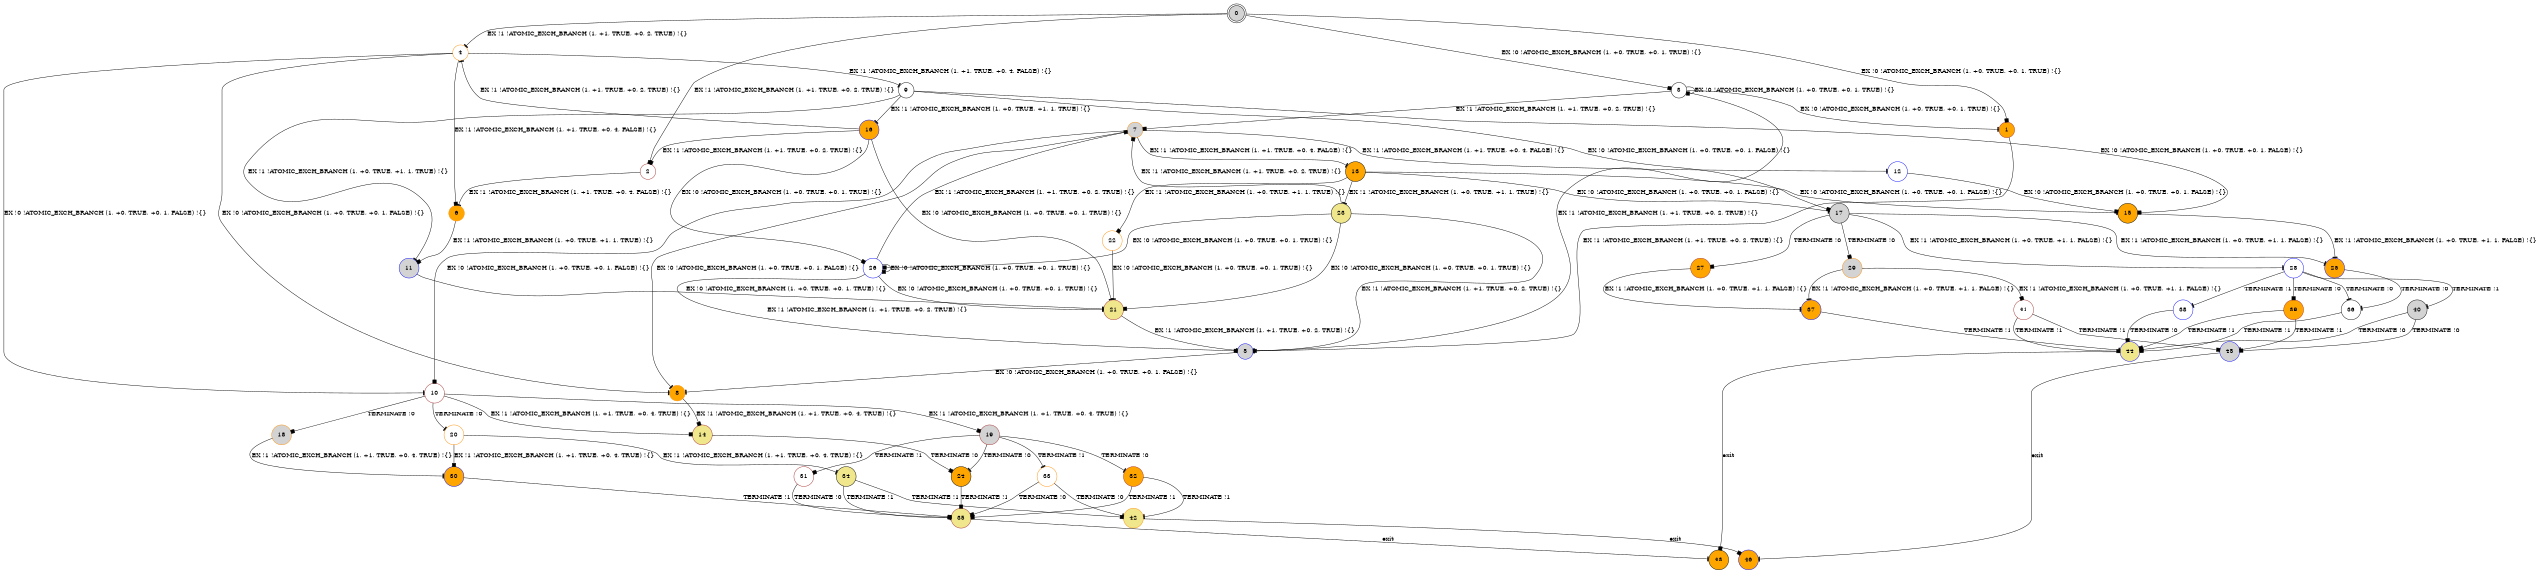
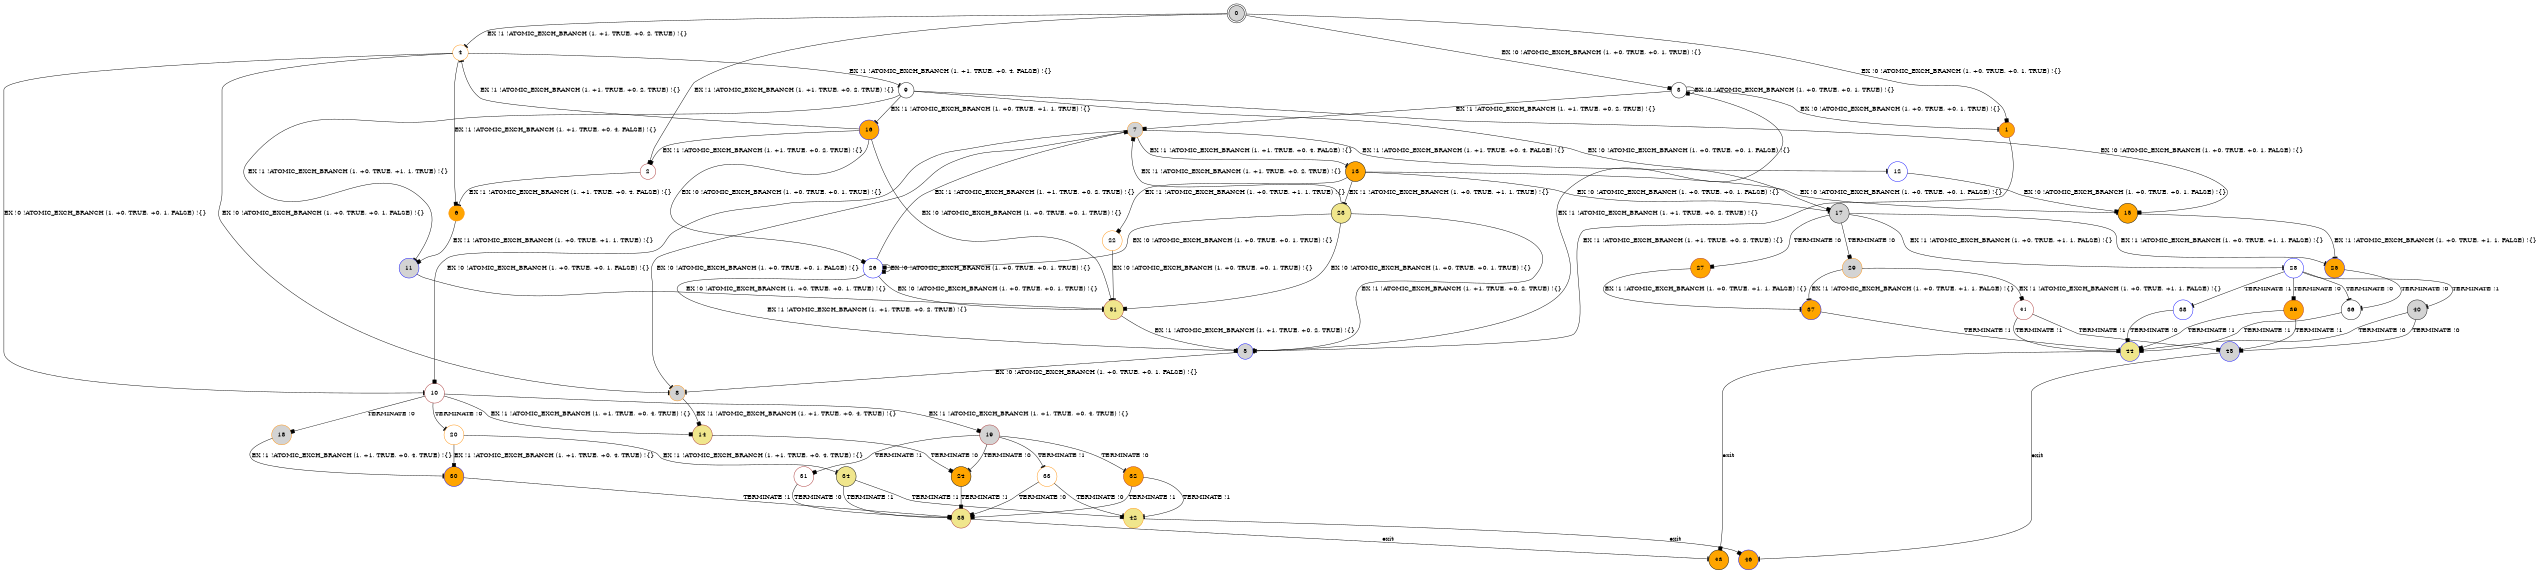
(1114, 310) -> (1114, 310)
(677, 393) -> (677, 393)
